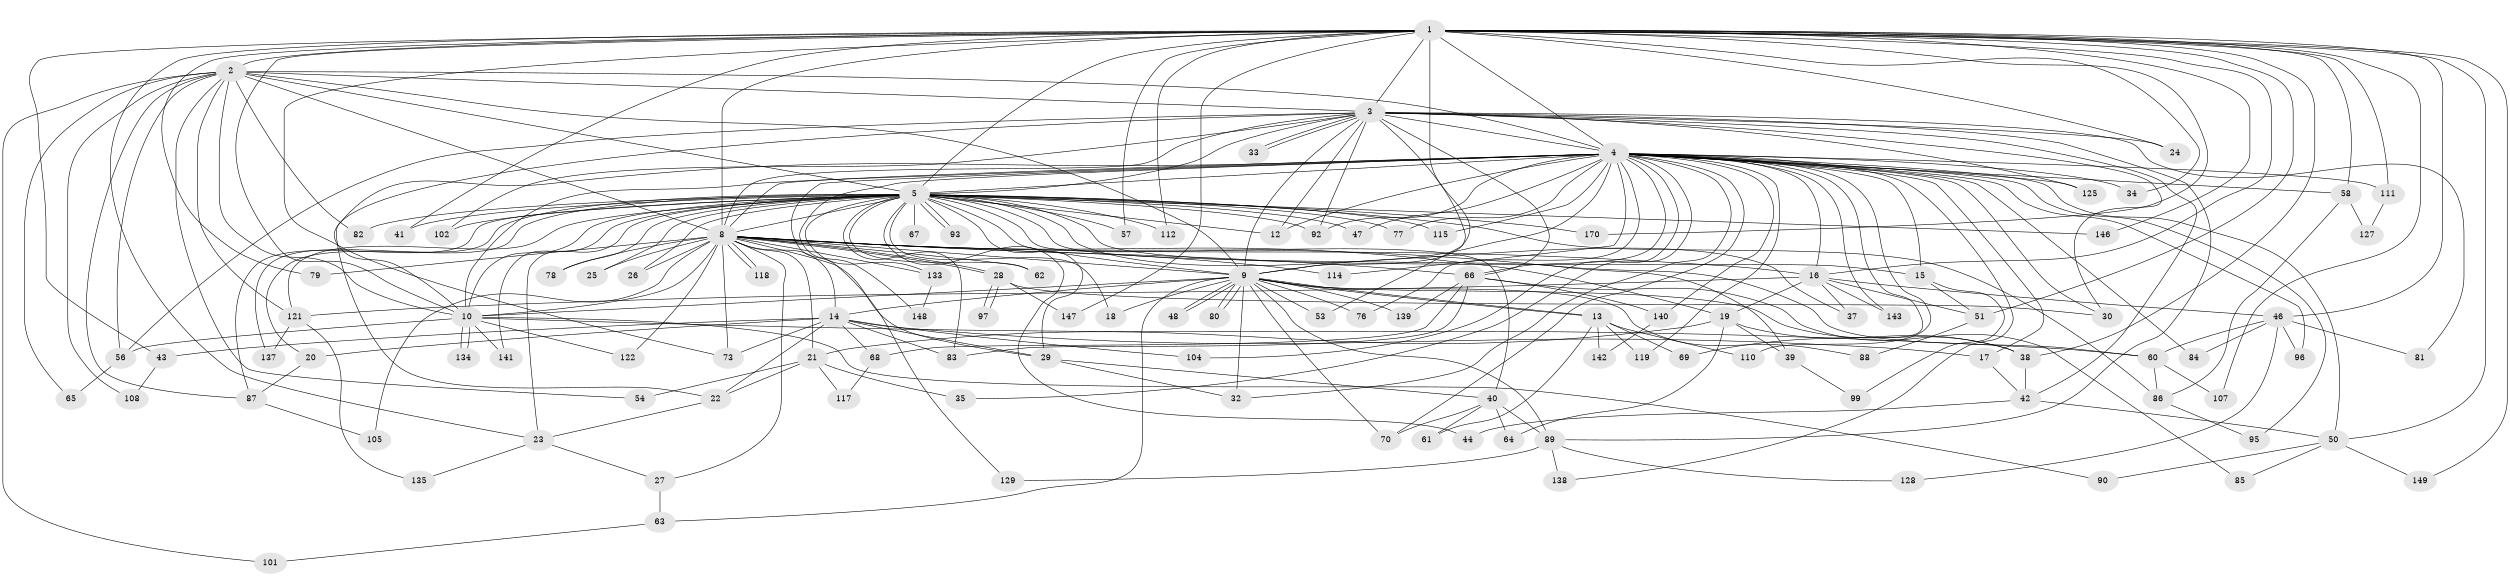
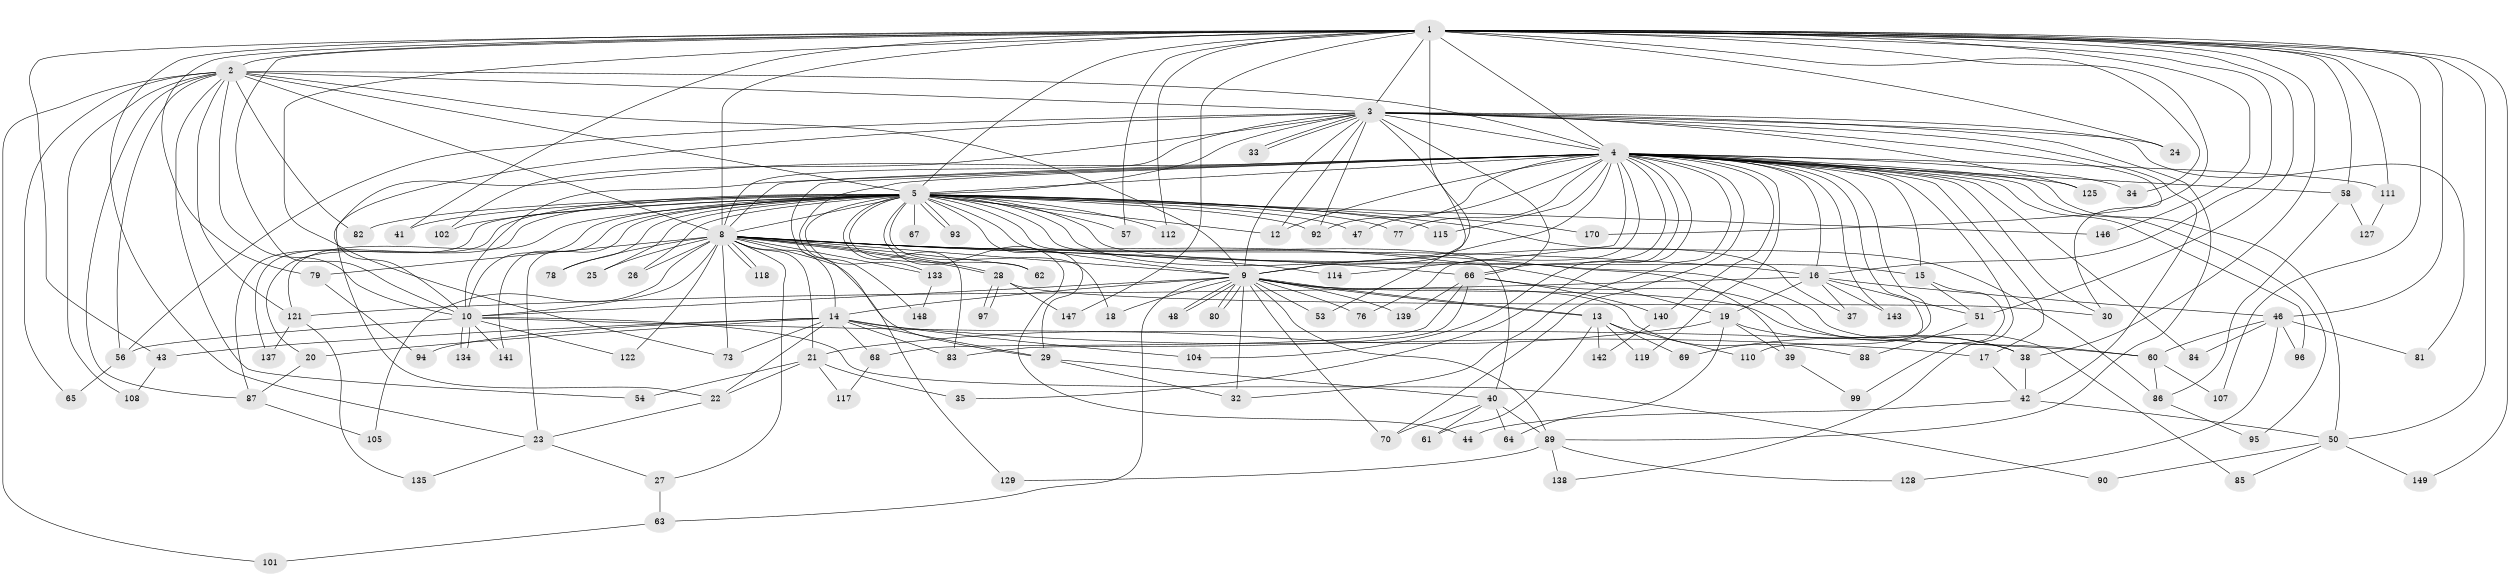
none -> (421, 358)
